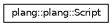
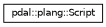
(56, 13) -> (53, 13)
